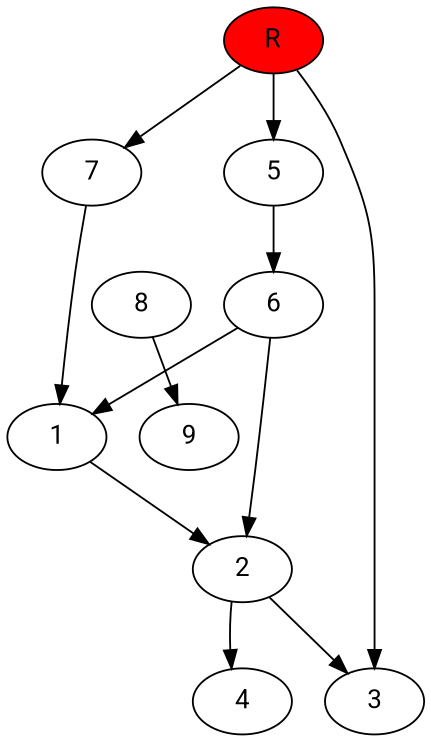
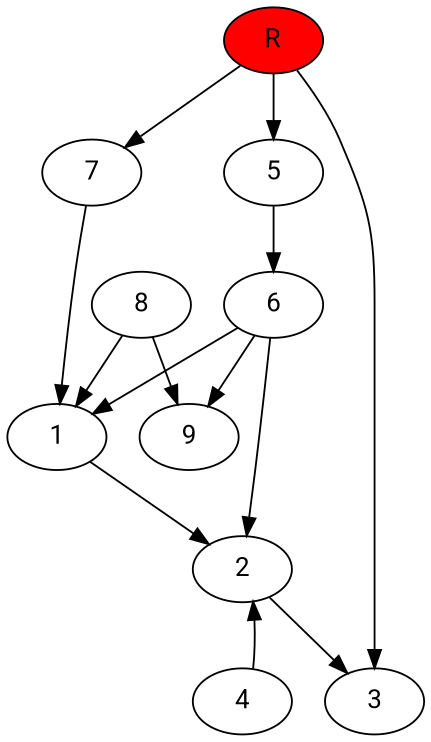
none -> (104, 363)
none -> (237, 363)
(230, 626) -> (255, 644)
